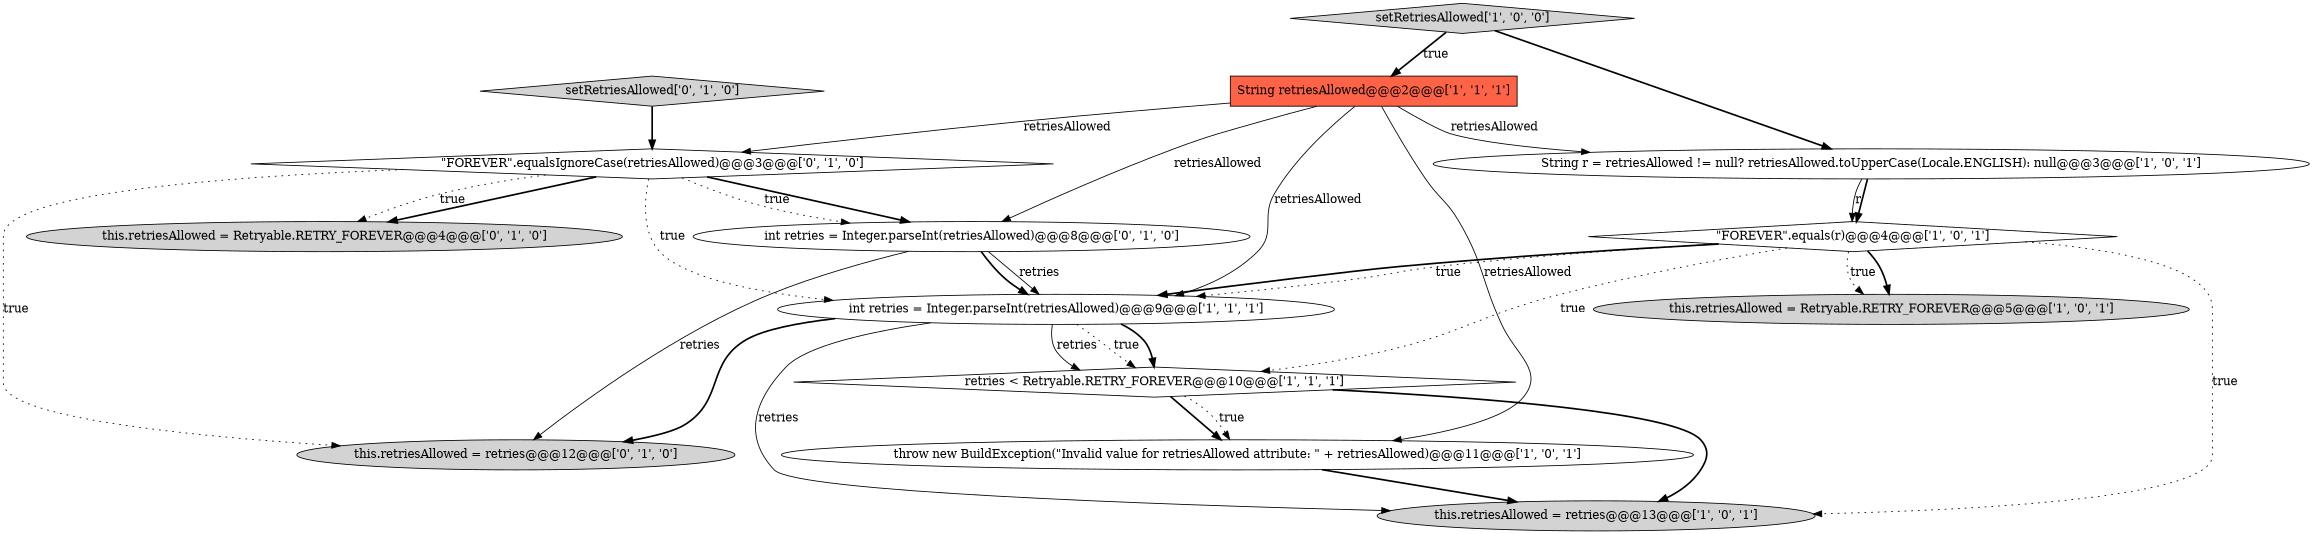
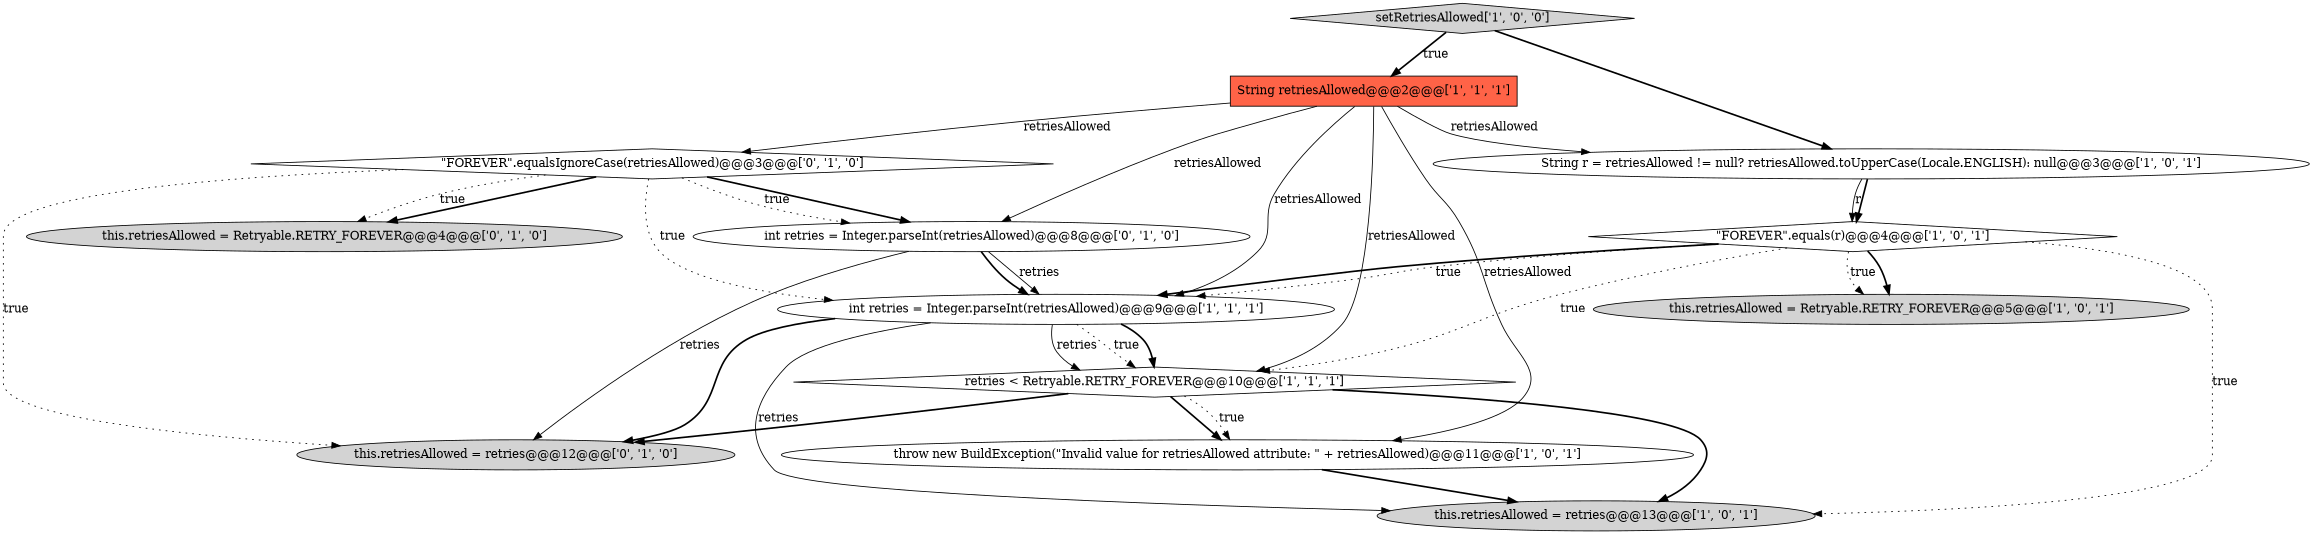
(652, 91) -> none
none -> (1363, 262)
none -> (856, 419)
